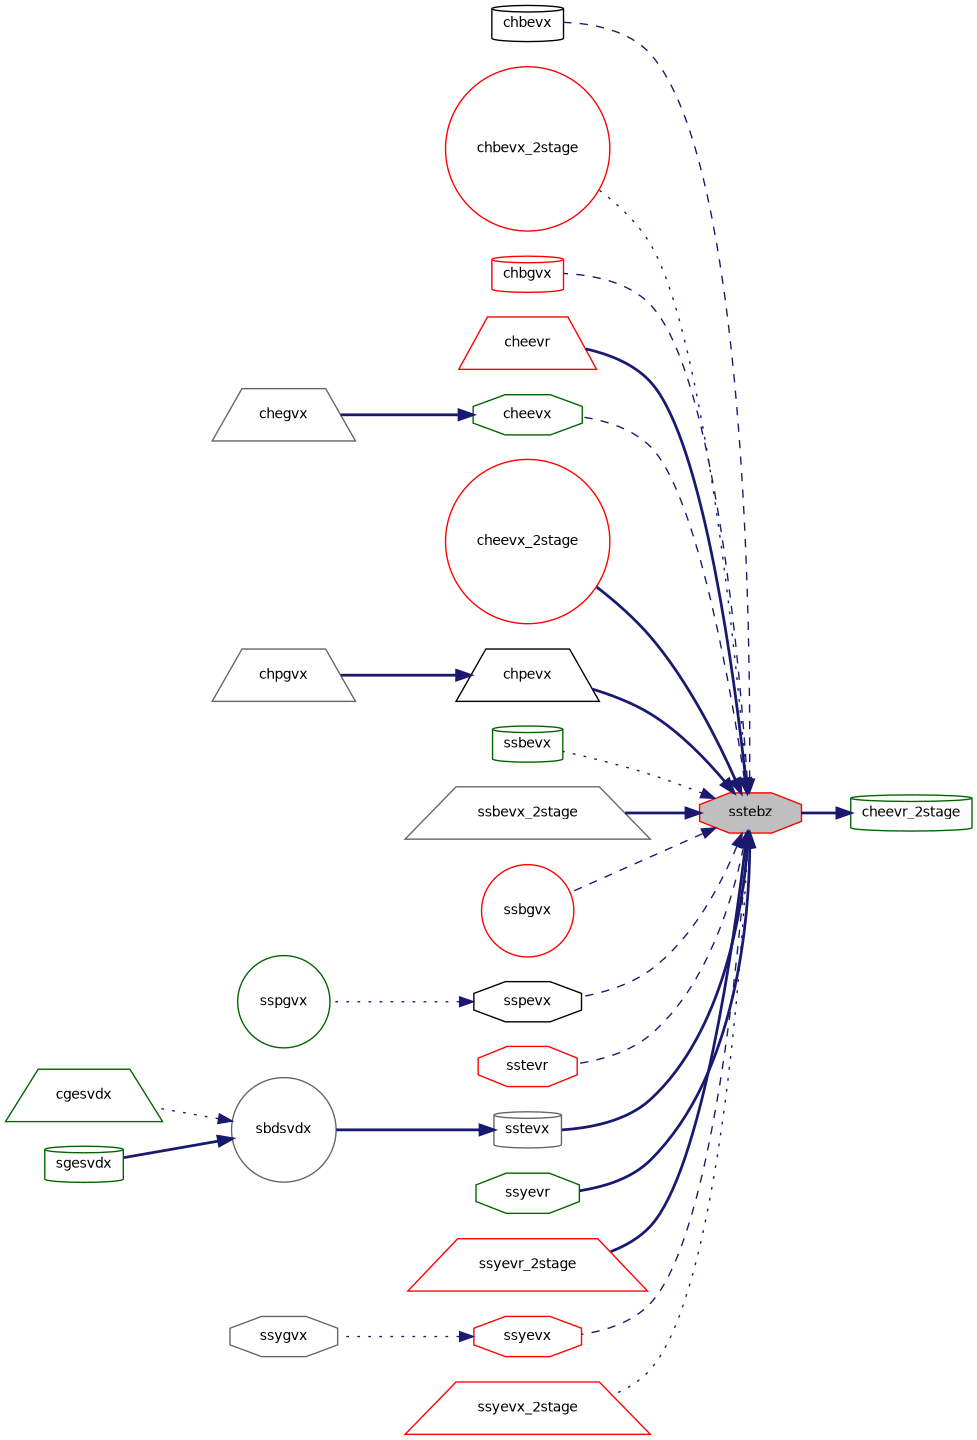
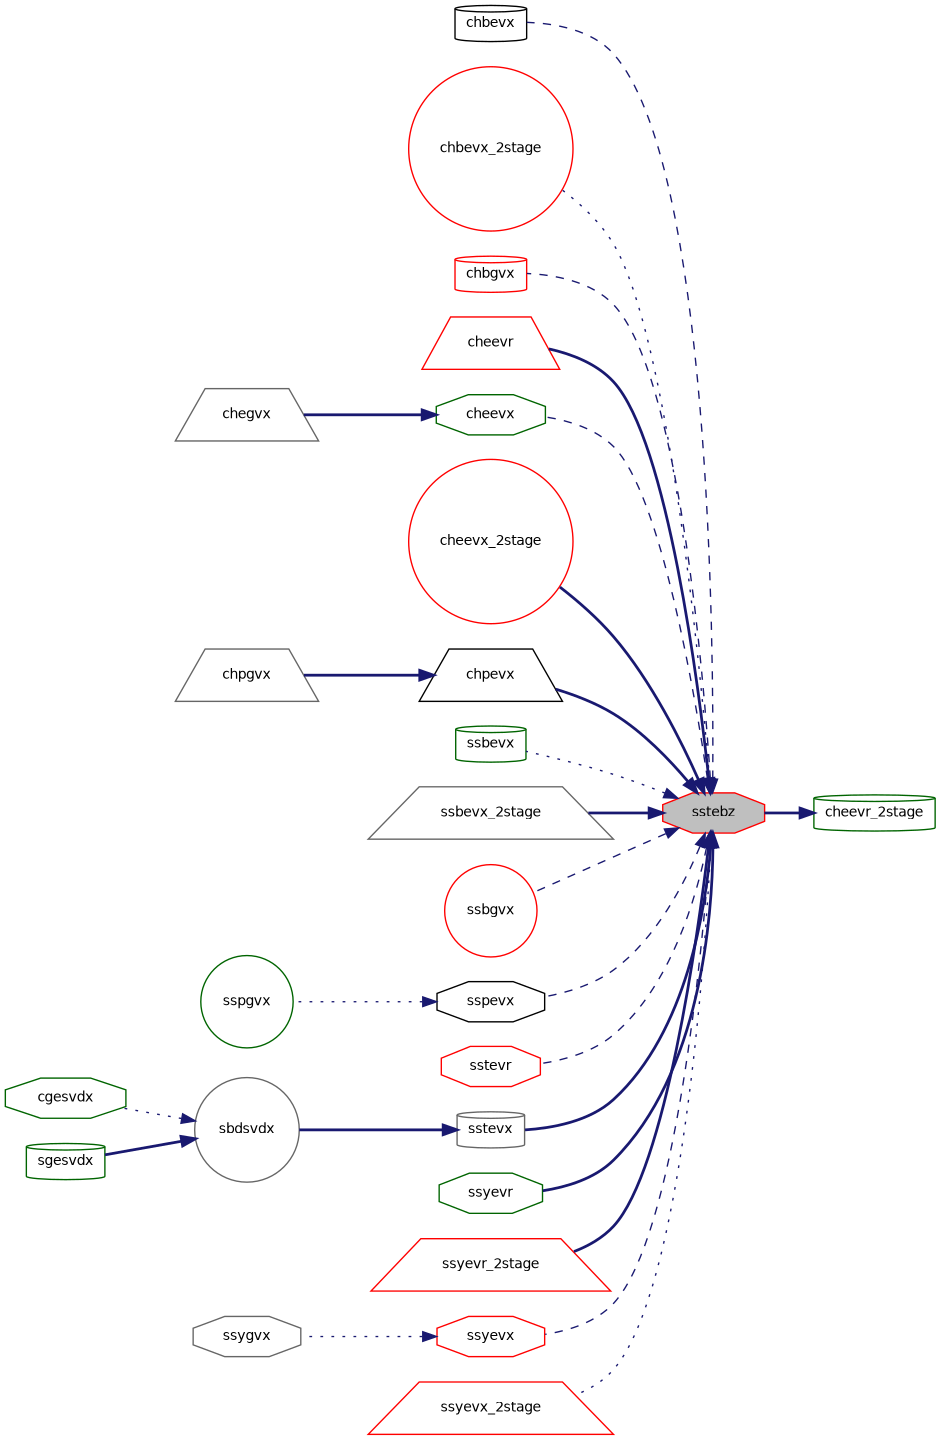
(84, 1095) -> (66, 1098)
